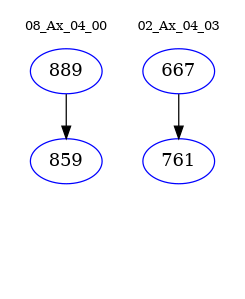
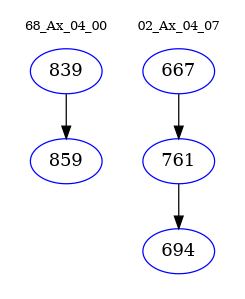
(66, 27) -> (66, 27)
(179, 27) -> (179, 27)
(66, 71) -> (66, 71)
none -> (179, 251)
